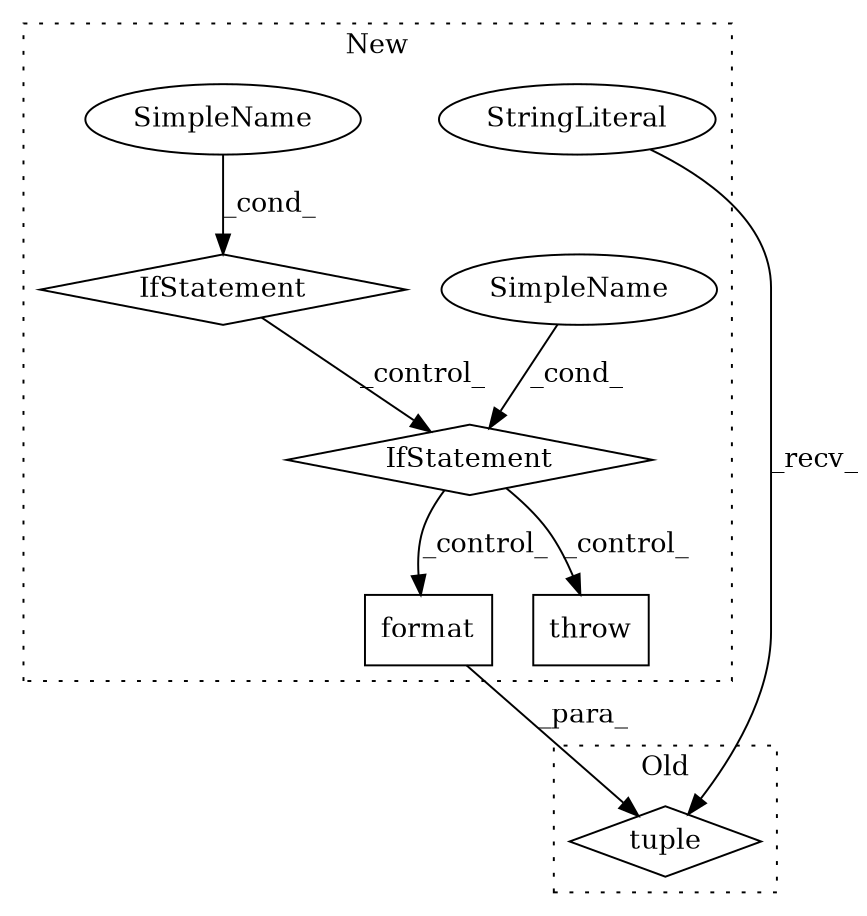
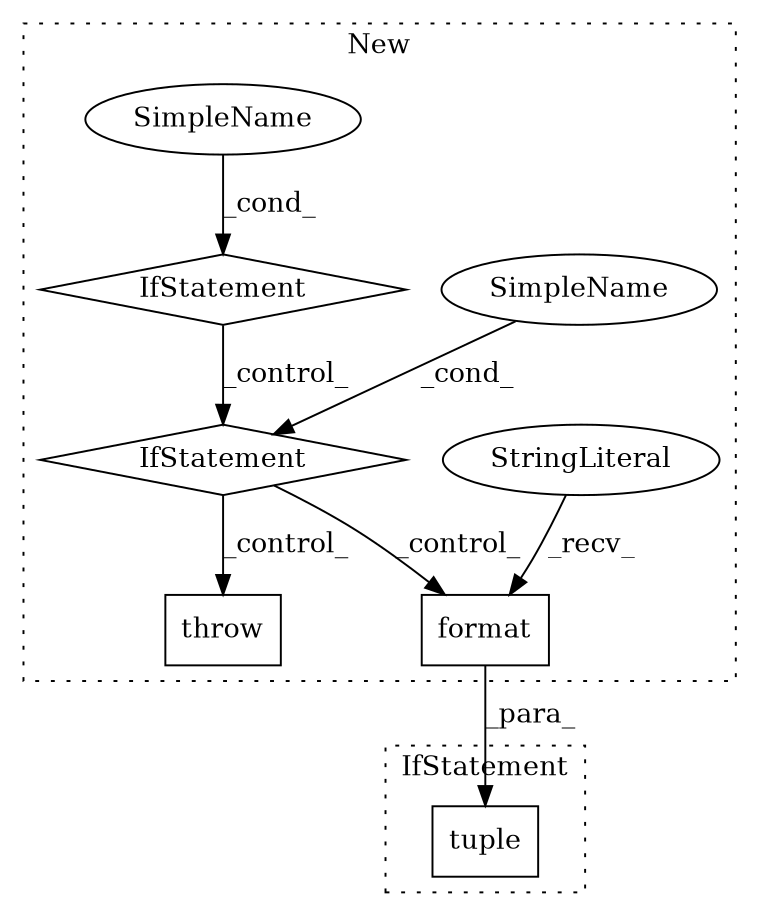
(771, 455) -> (545, 537)
(665, 768) -> (485, 768)
(665, 841) -> (485, 841)
